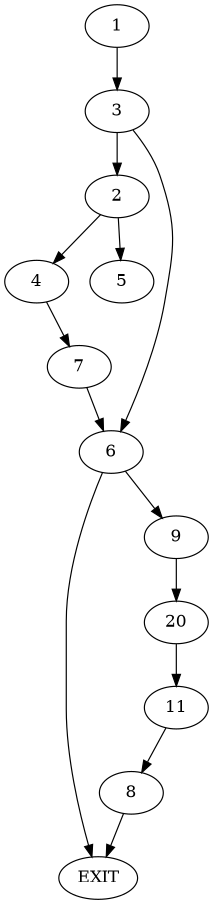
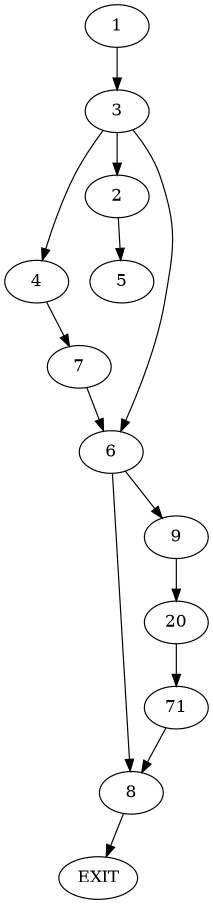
(81, 235) -> (69, 187)
(66, 658) -> (121, 616)
(176, 708) -> (176, 708)
